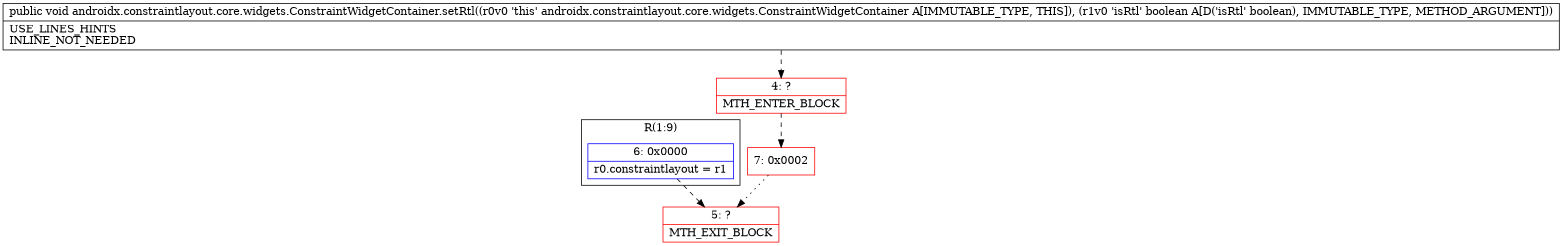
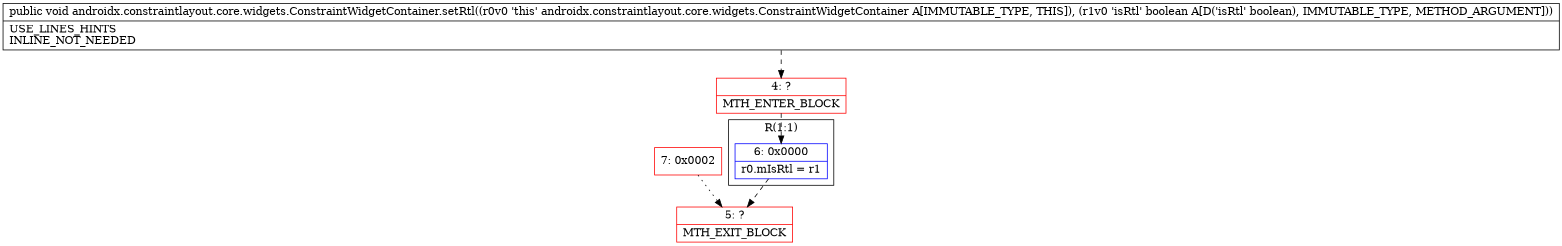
(781, 126) -> (781, 125)
(661, 128) -> (781, 128)
(661, 170) -> (781, 170)
